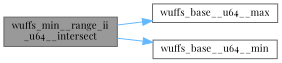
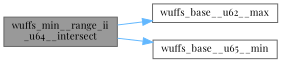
(215, 13) -> (215, 13)
(215, 49) -> (215, 49)
